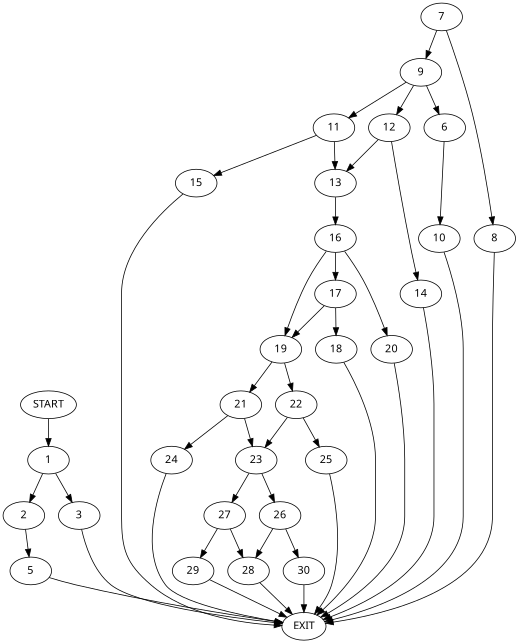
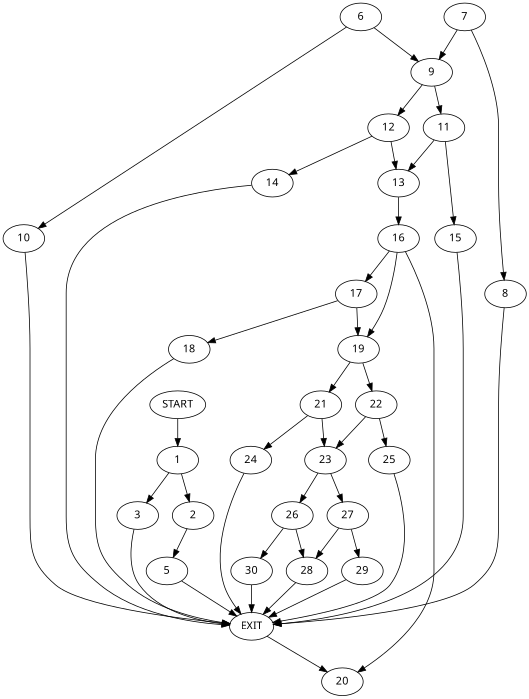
(431, 97) -> (393, 42)
(405, 504) -> (294, 652)
